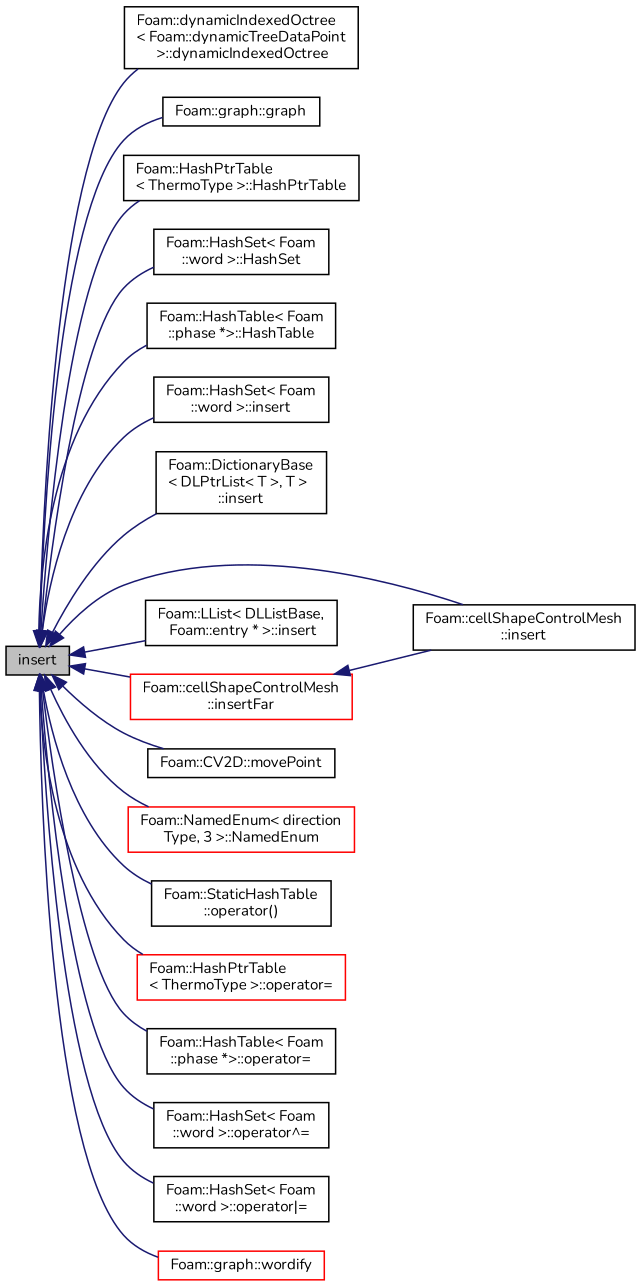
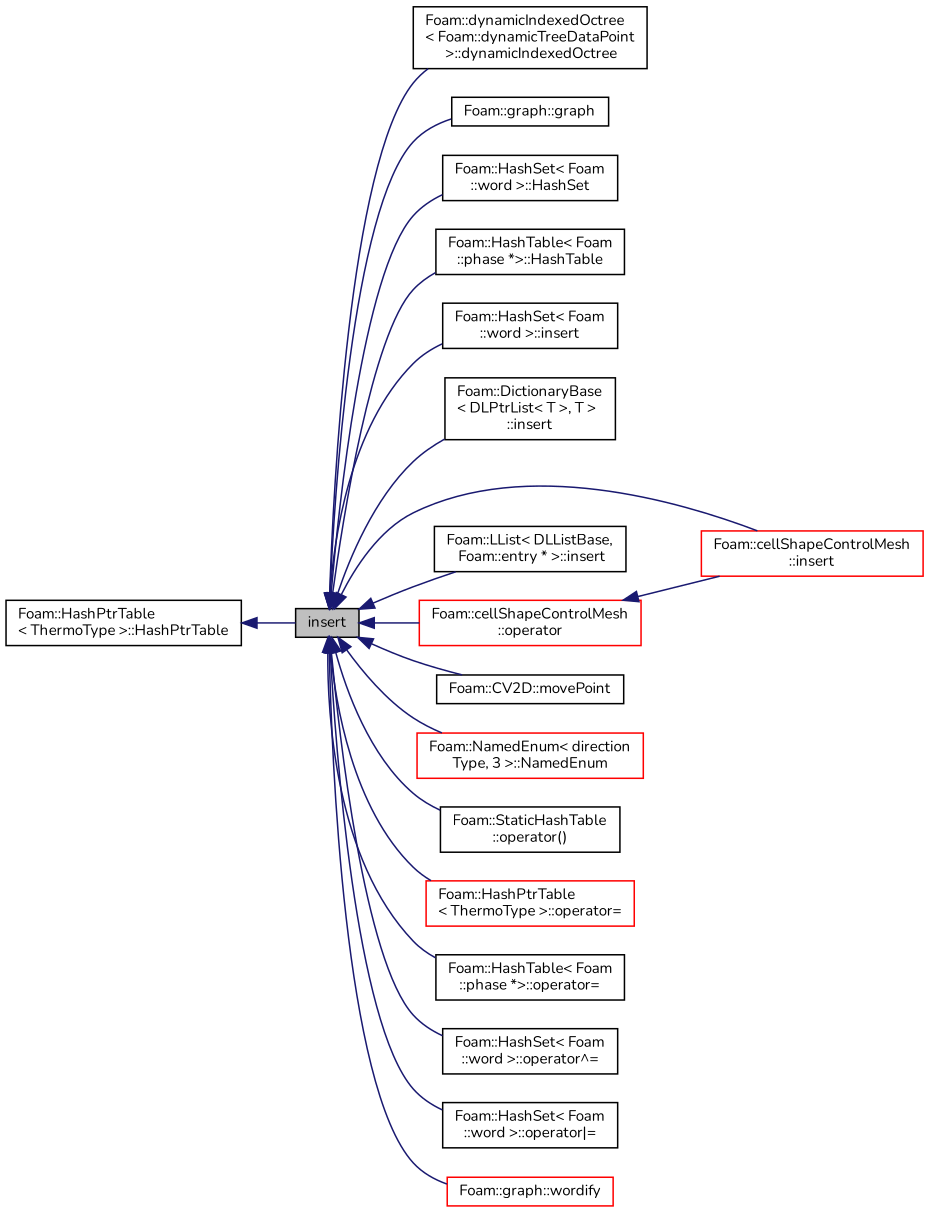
(65, 407) -> (276, 623)
(524, 627) -> (812, 554)
(241, 697) -> (530, 623)
